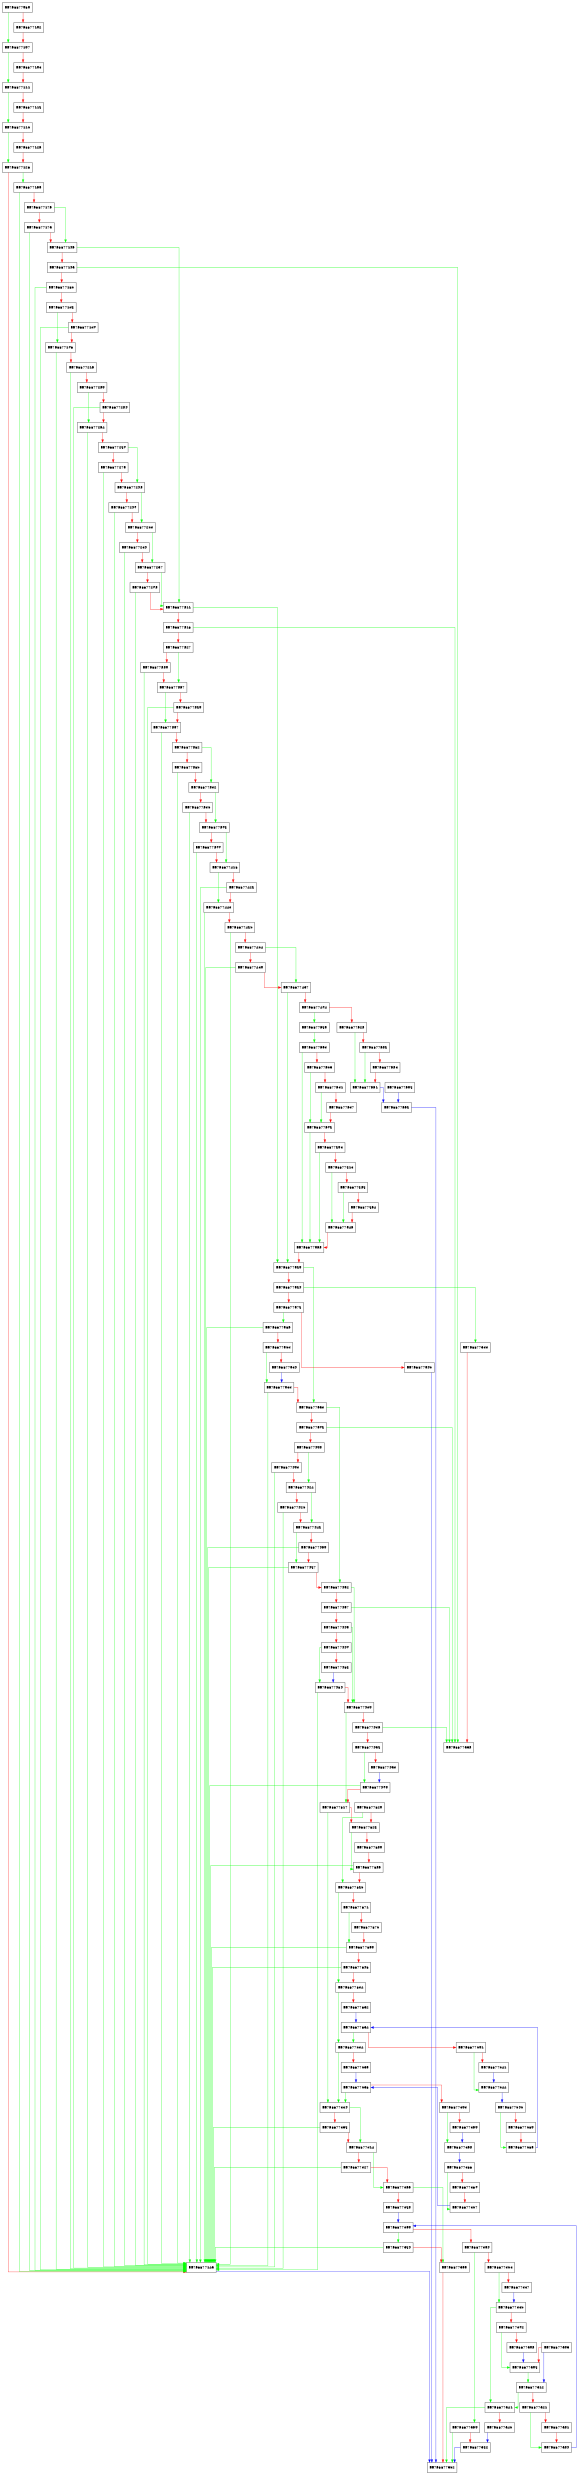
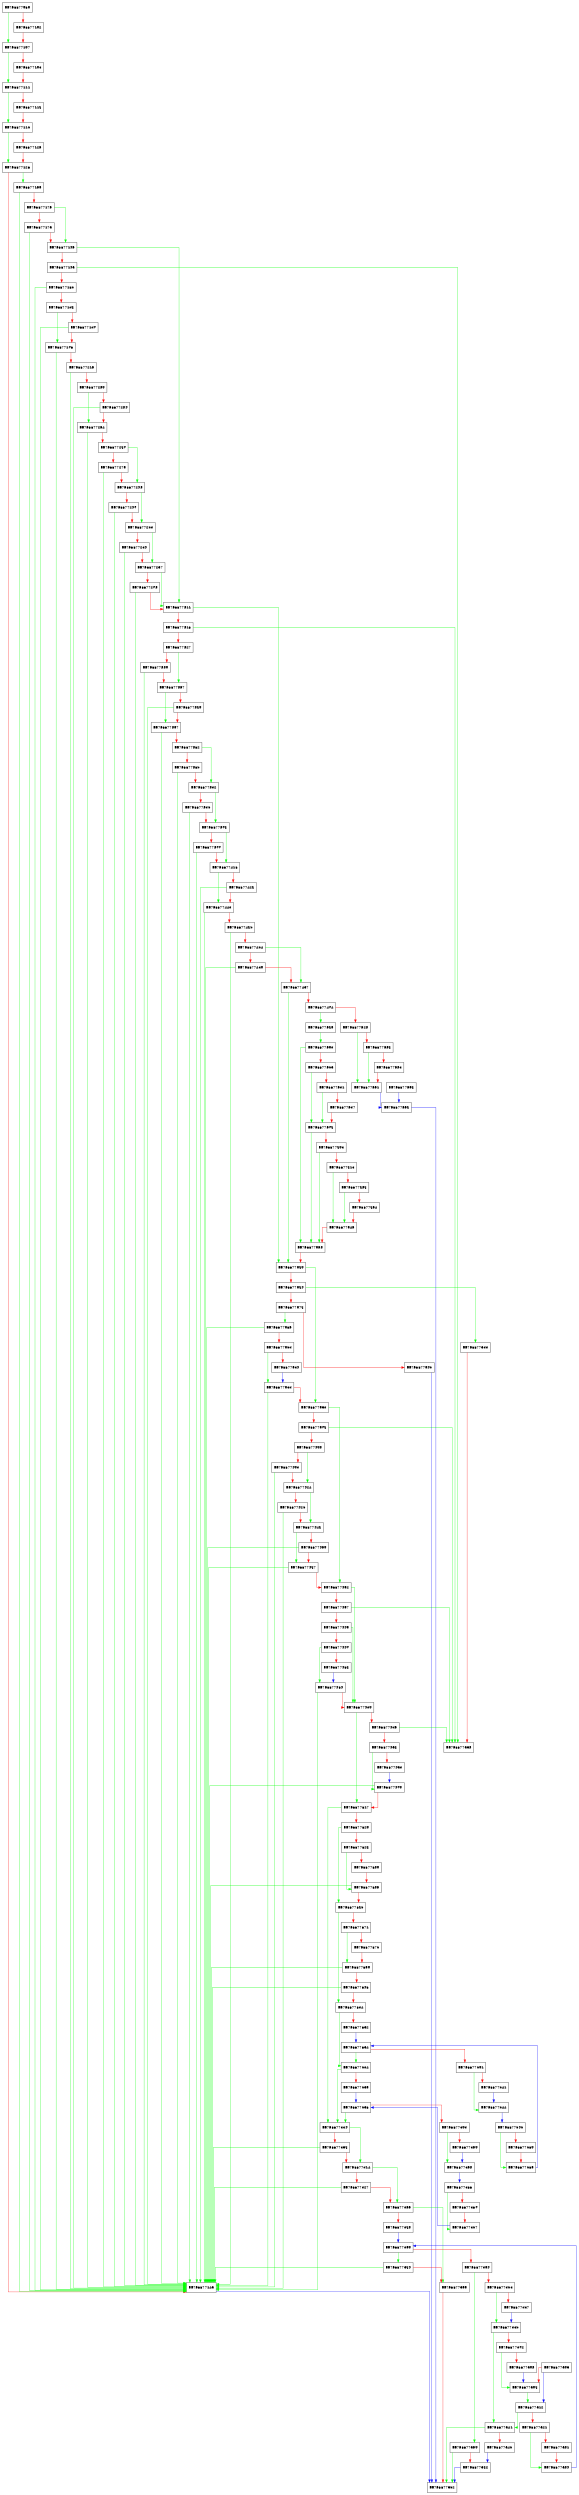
(351, 1813) -> (356, 1816)
